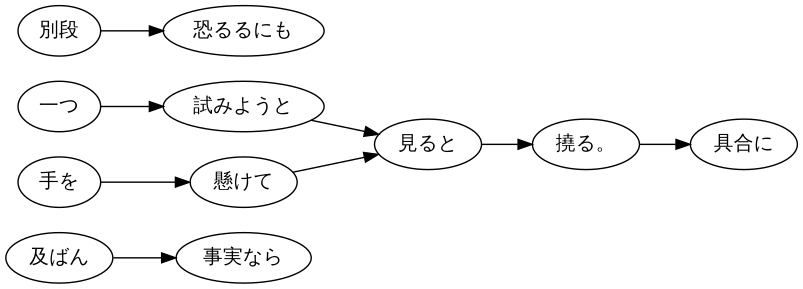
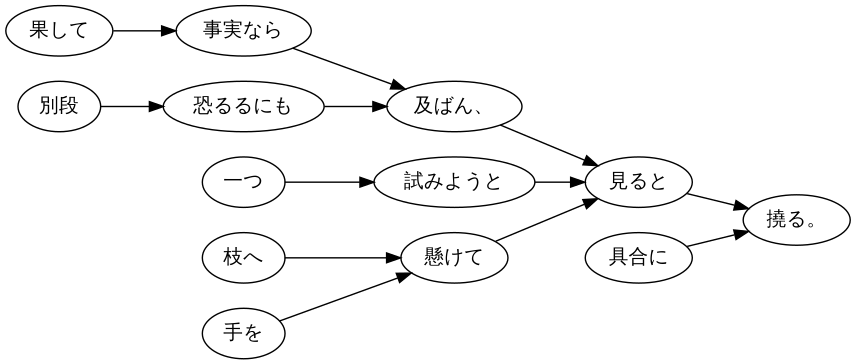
none -> (454, 107)
(658, 144) -> (711, 241)
(59, 258) -> (59, 31)
none -> (244, 258)
